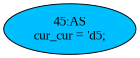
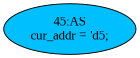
(70, 29) -> (70, 29)
